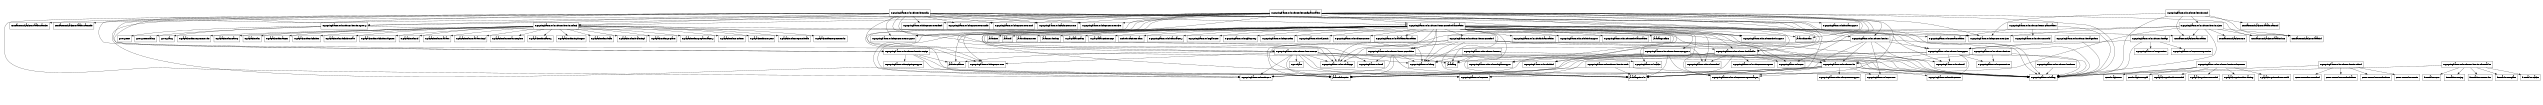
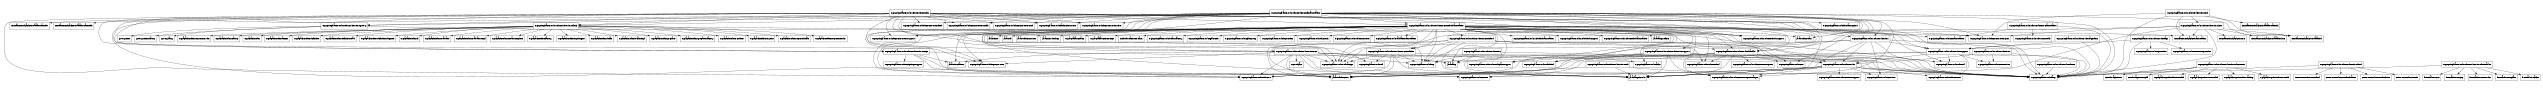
none -> (1367, 58)
